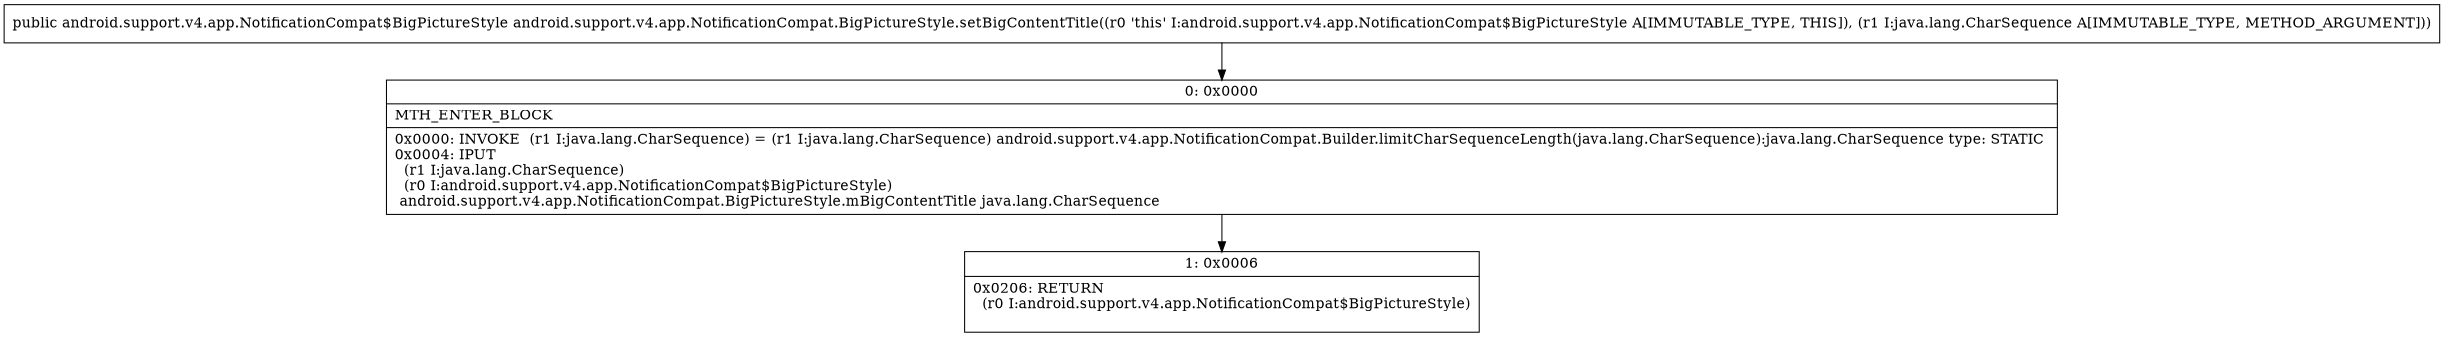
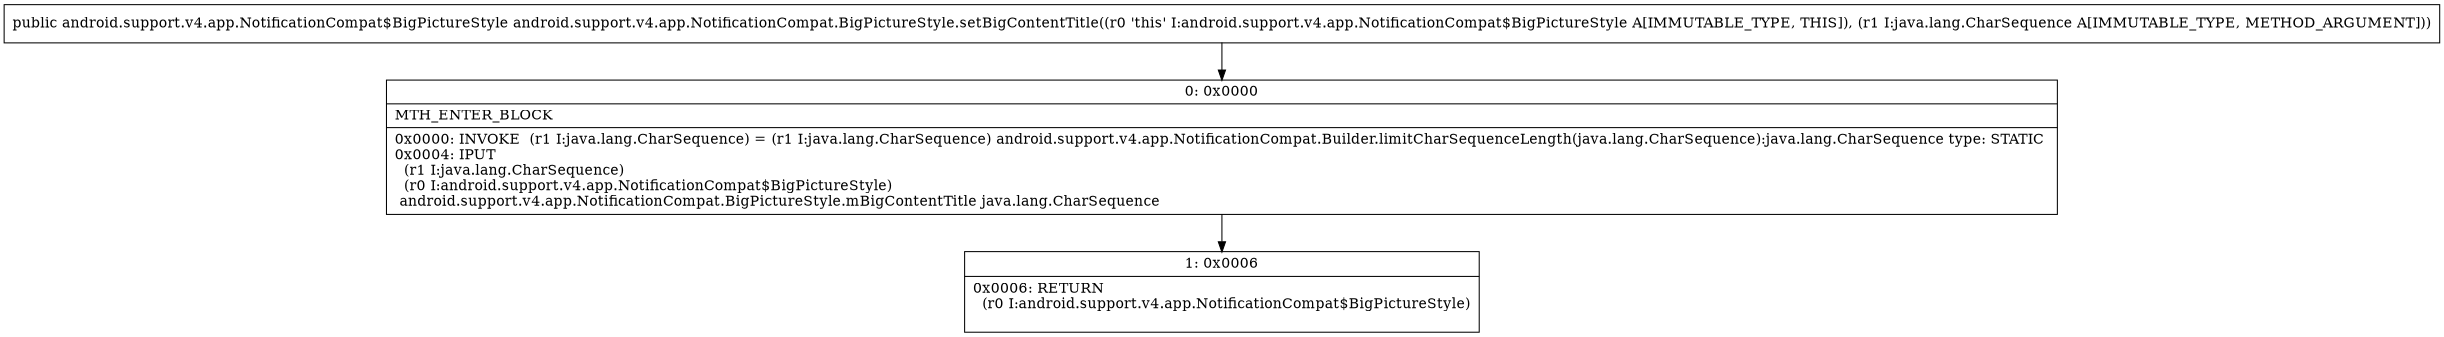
(1043, 288) -> (1043, 288)
